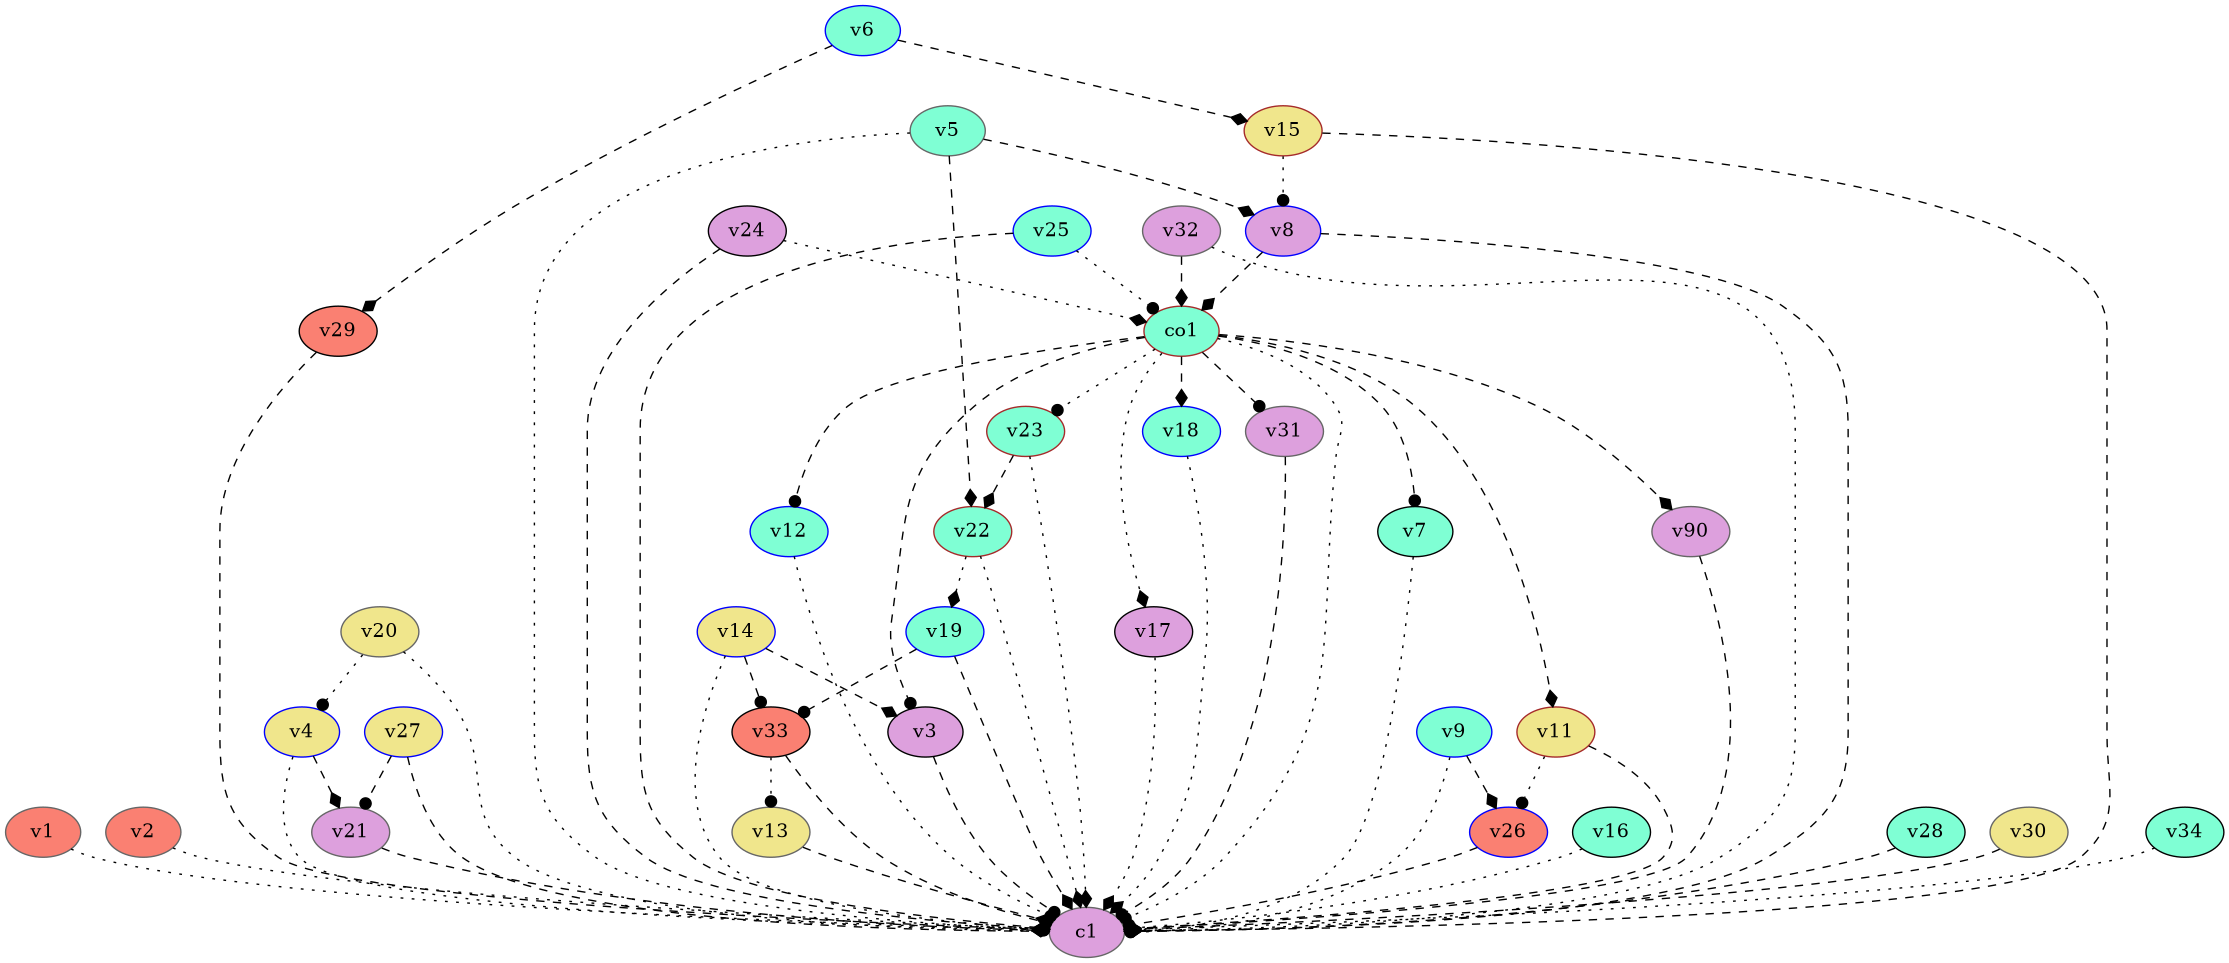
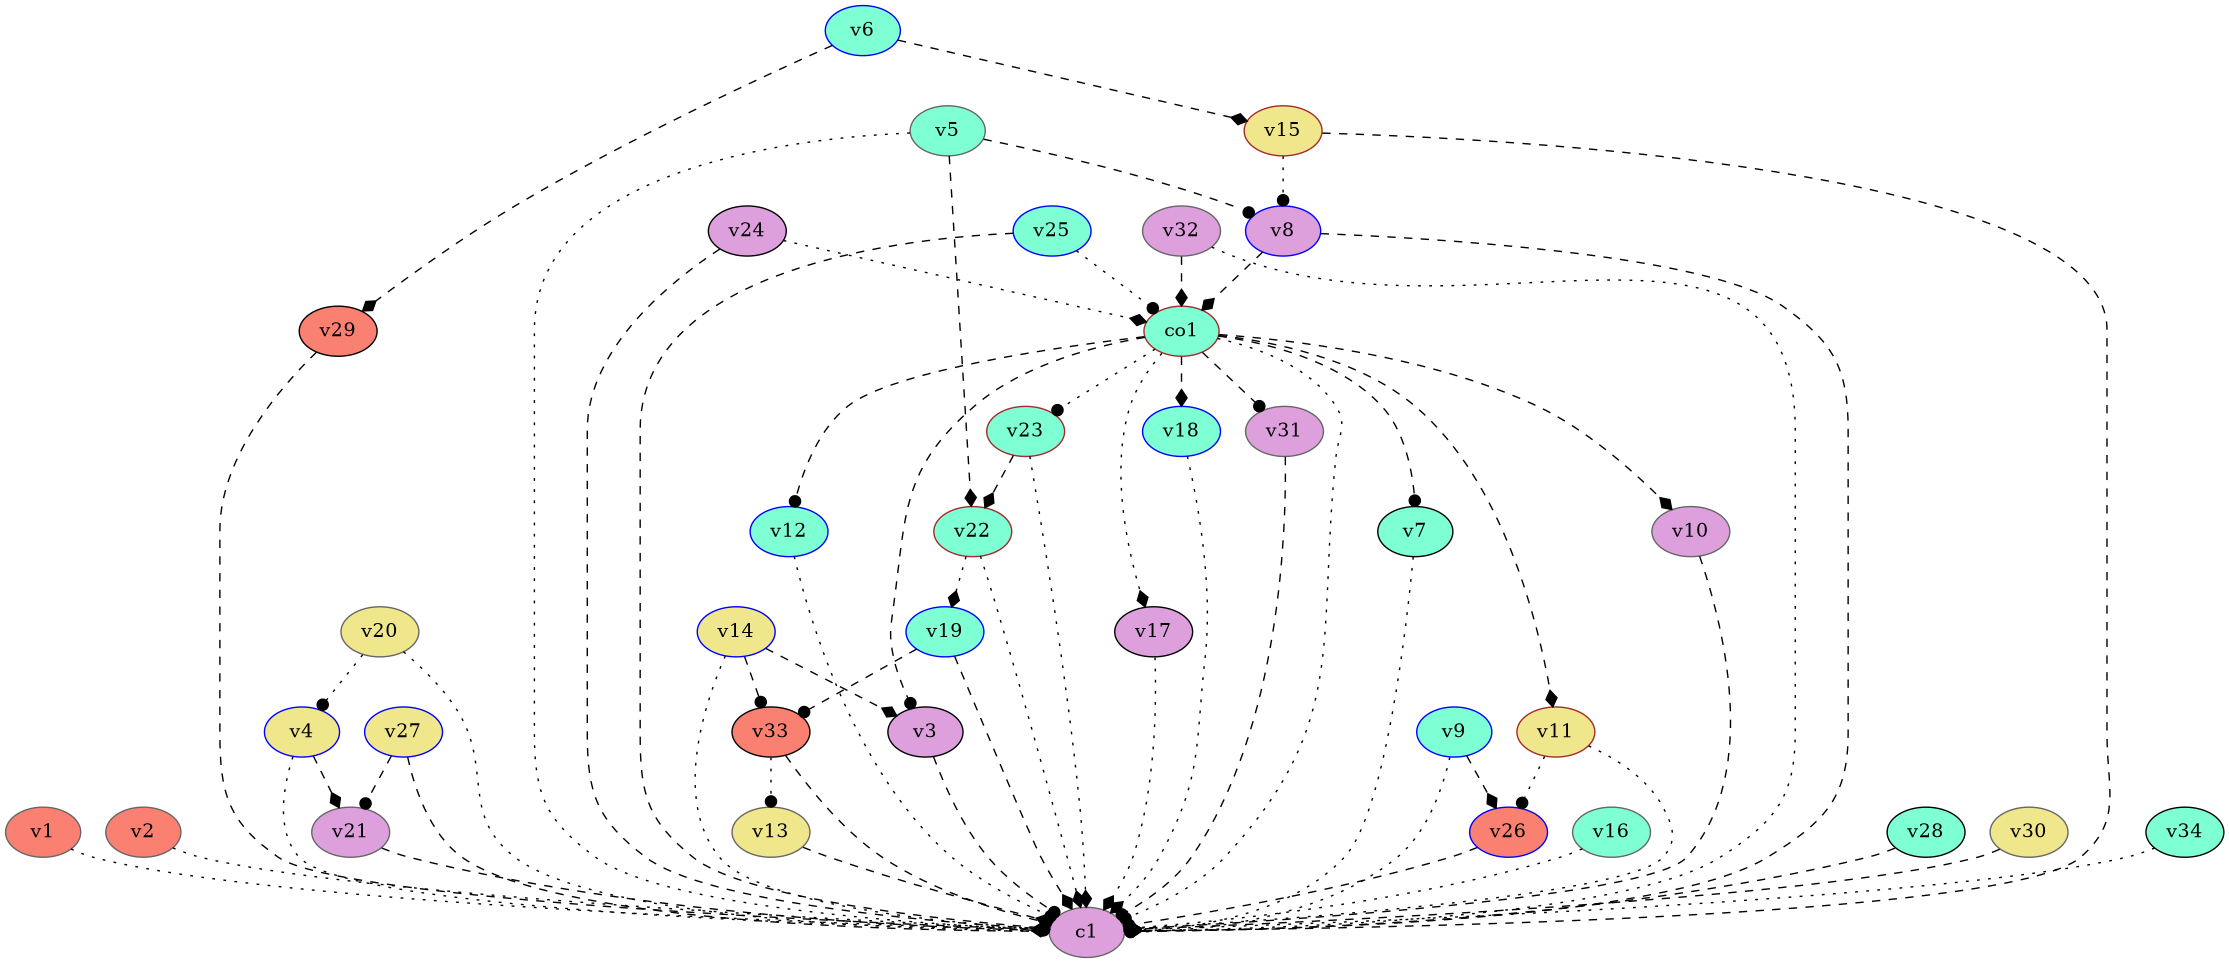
(1112, 169) -> (1112, 169)
(1691, 532) -> (1691, 532)
(1612, 832) -> (1612, 832)
(1647, 866) -> (1647, 866)
